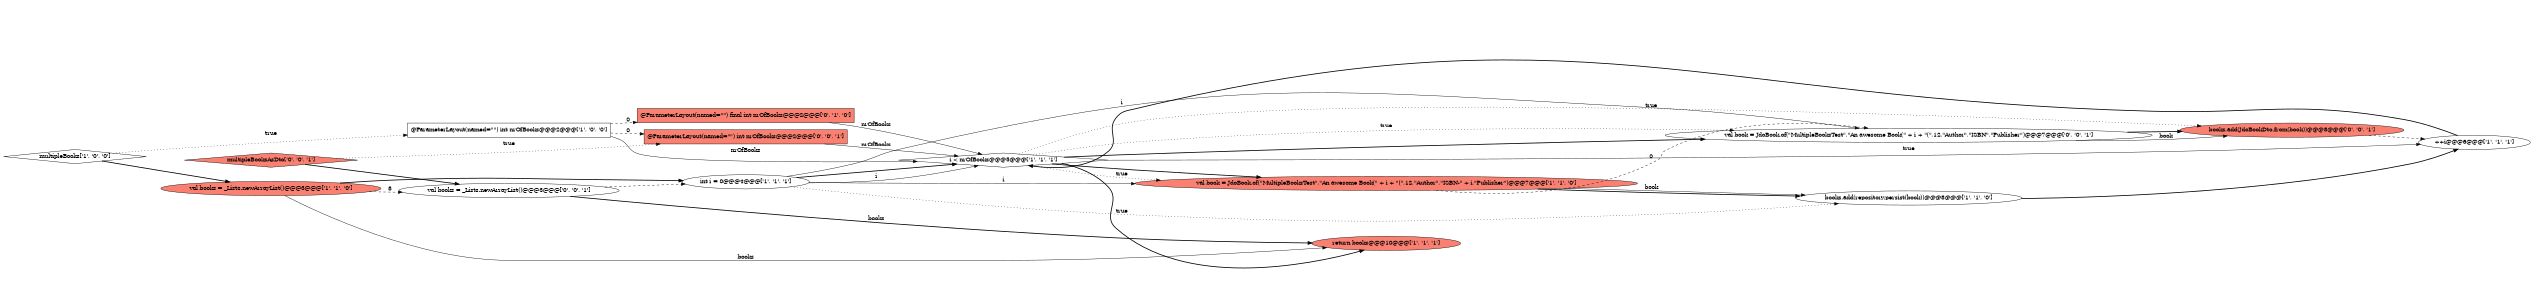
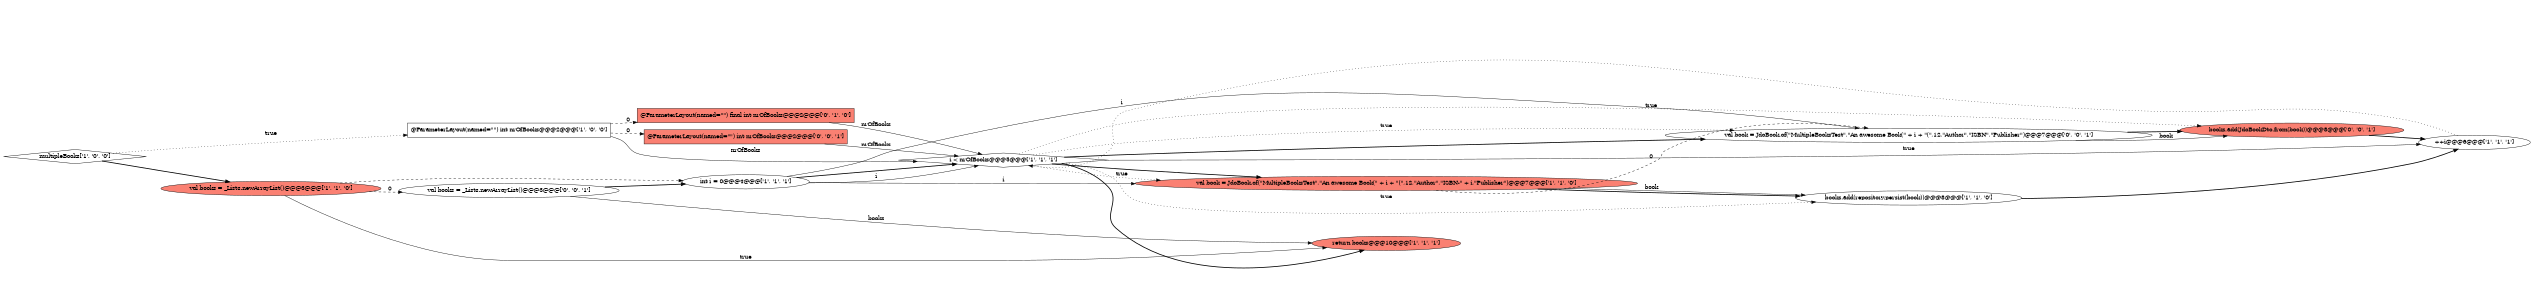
(1728, 75) -> (1728, 75)
(2395, 137) -> (2395, 137)
(271, 160) -> none
(509, 178) -> (509, 178)
(643, 186) -> (643, 186)
(390, 189) -> (390, 189)
(1312, 221) -> (1432, 213)
(939, 227) -> (939, 227)
(746, 257) -> (746, 257)
